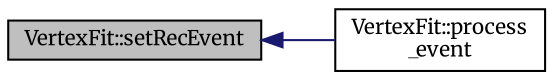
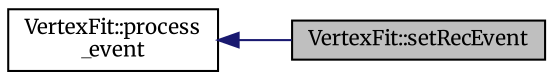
(309, 40) -> (265, 40)
